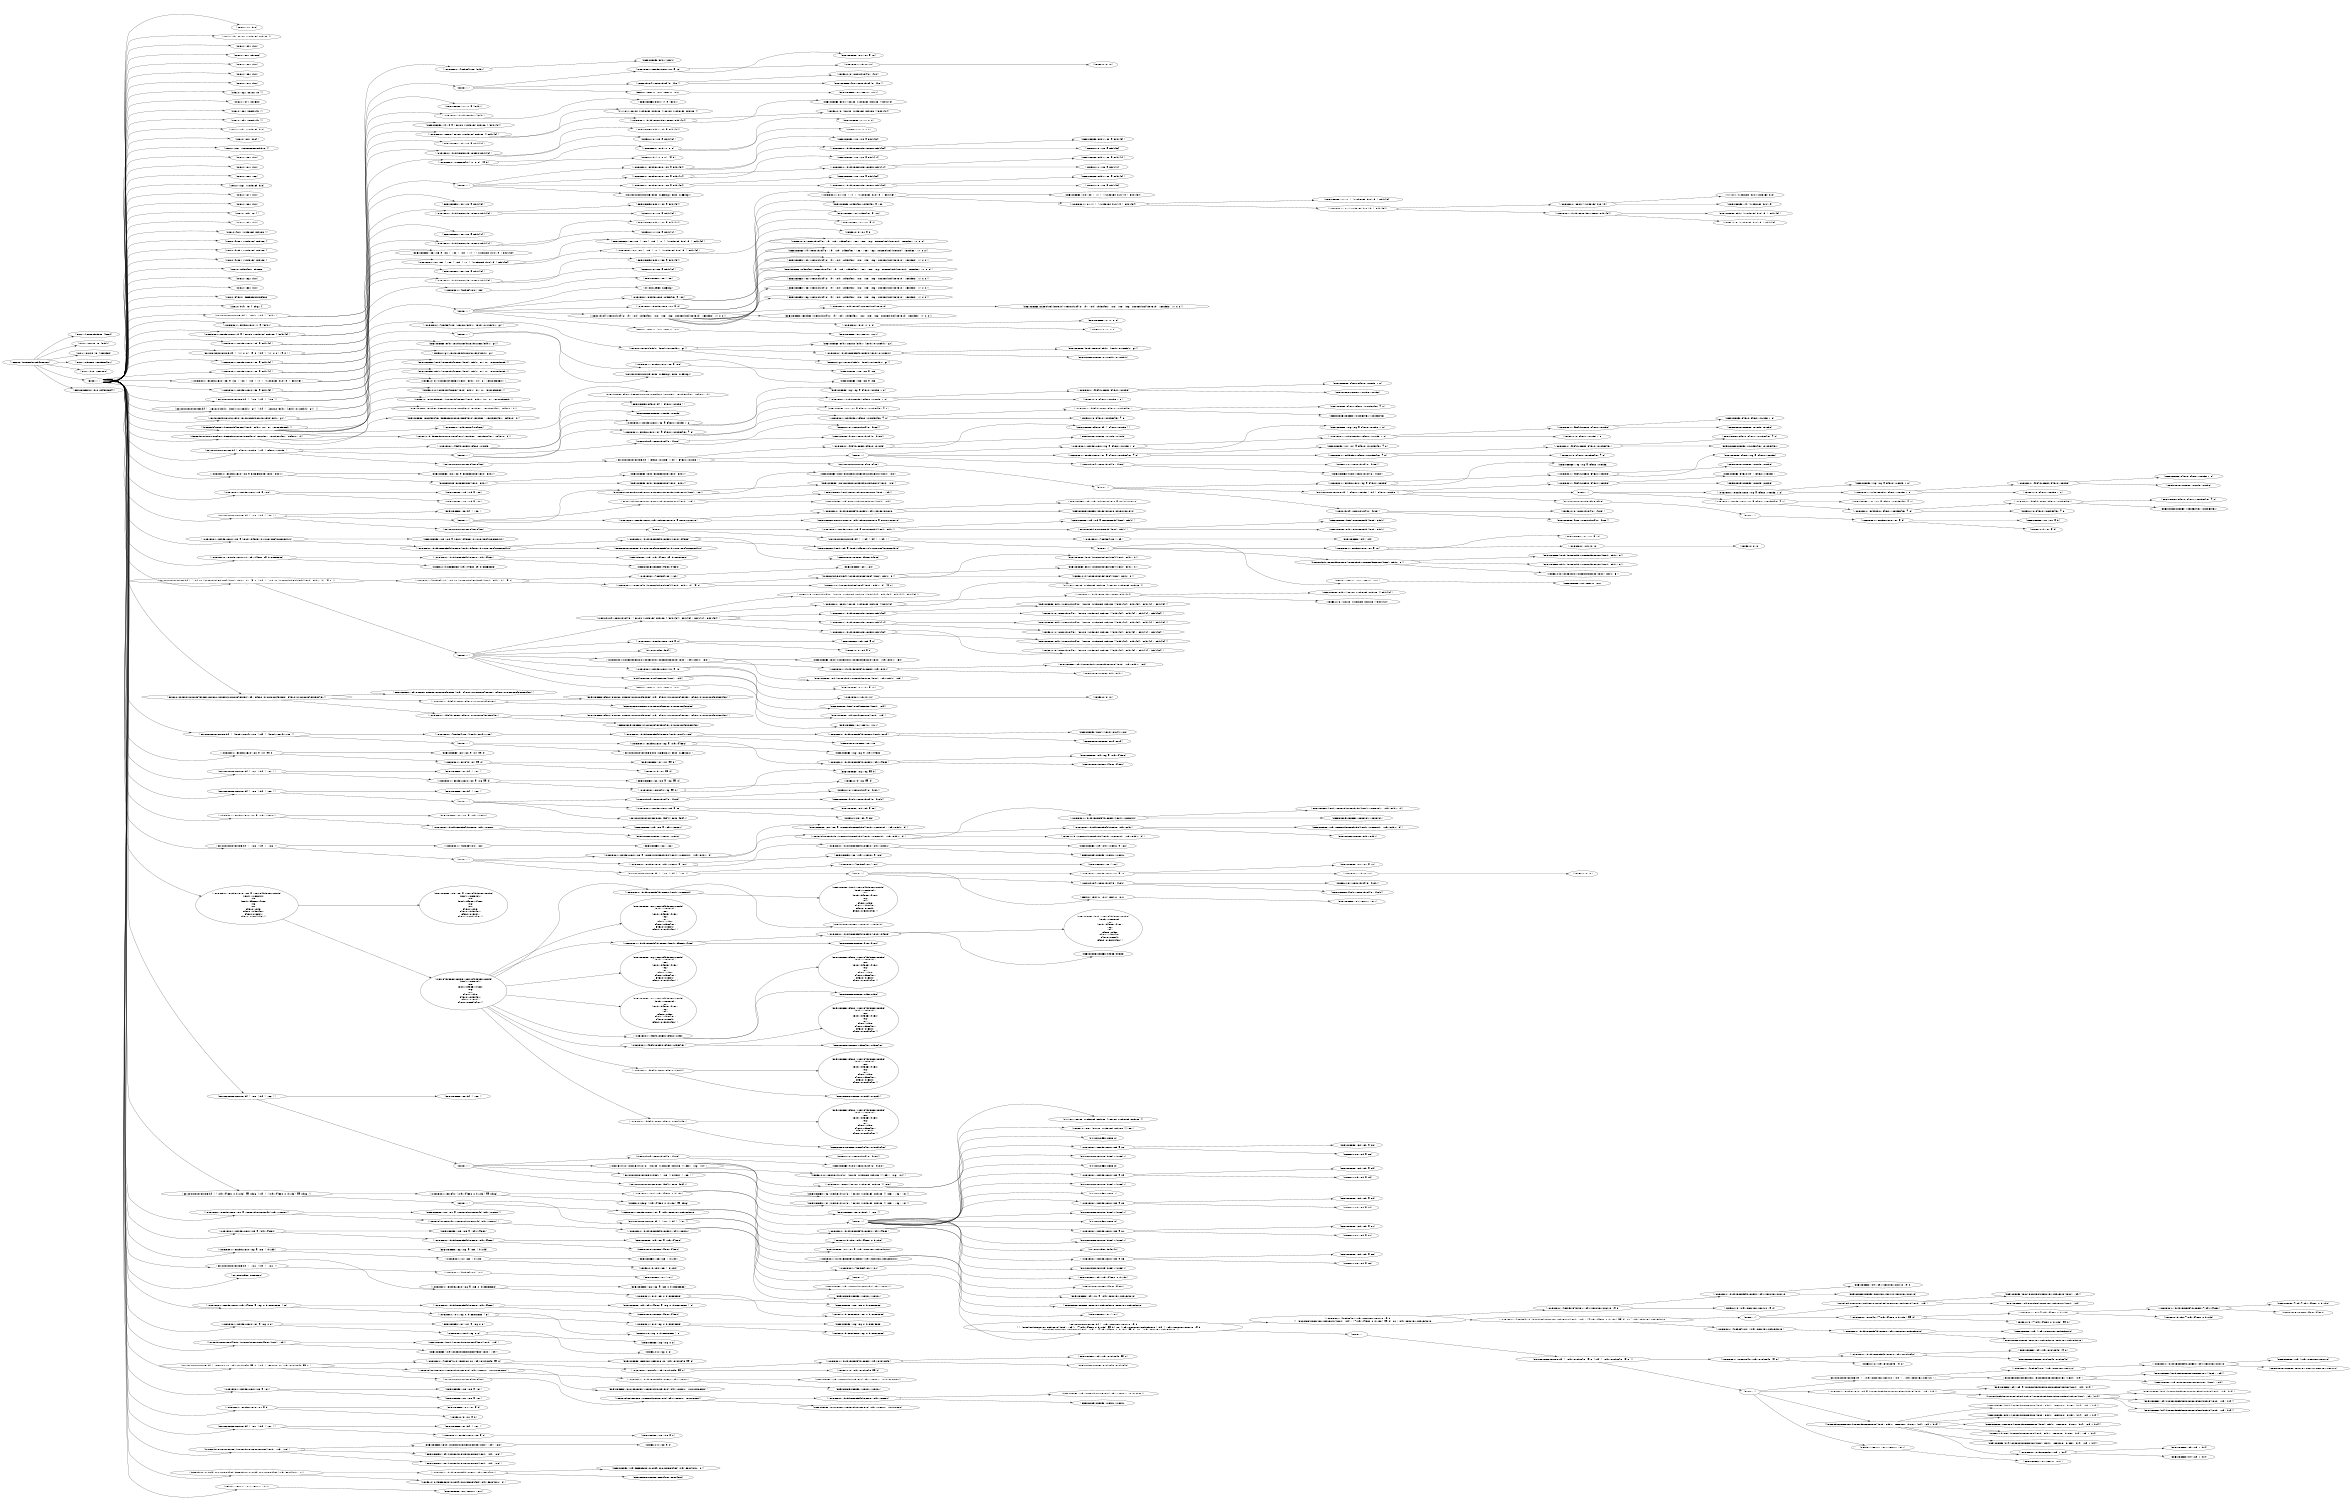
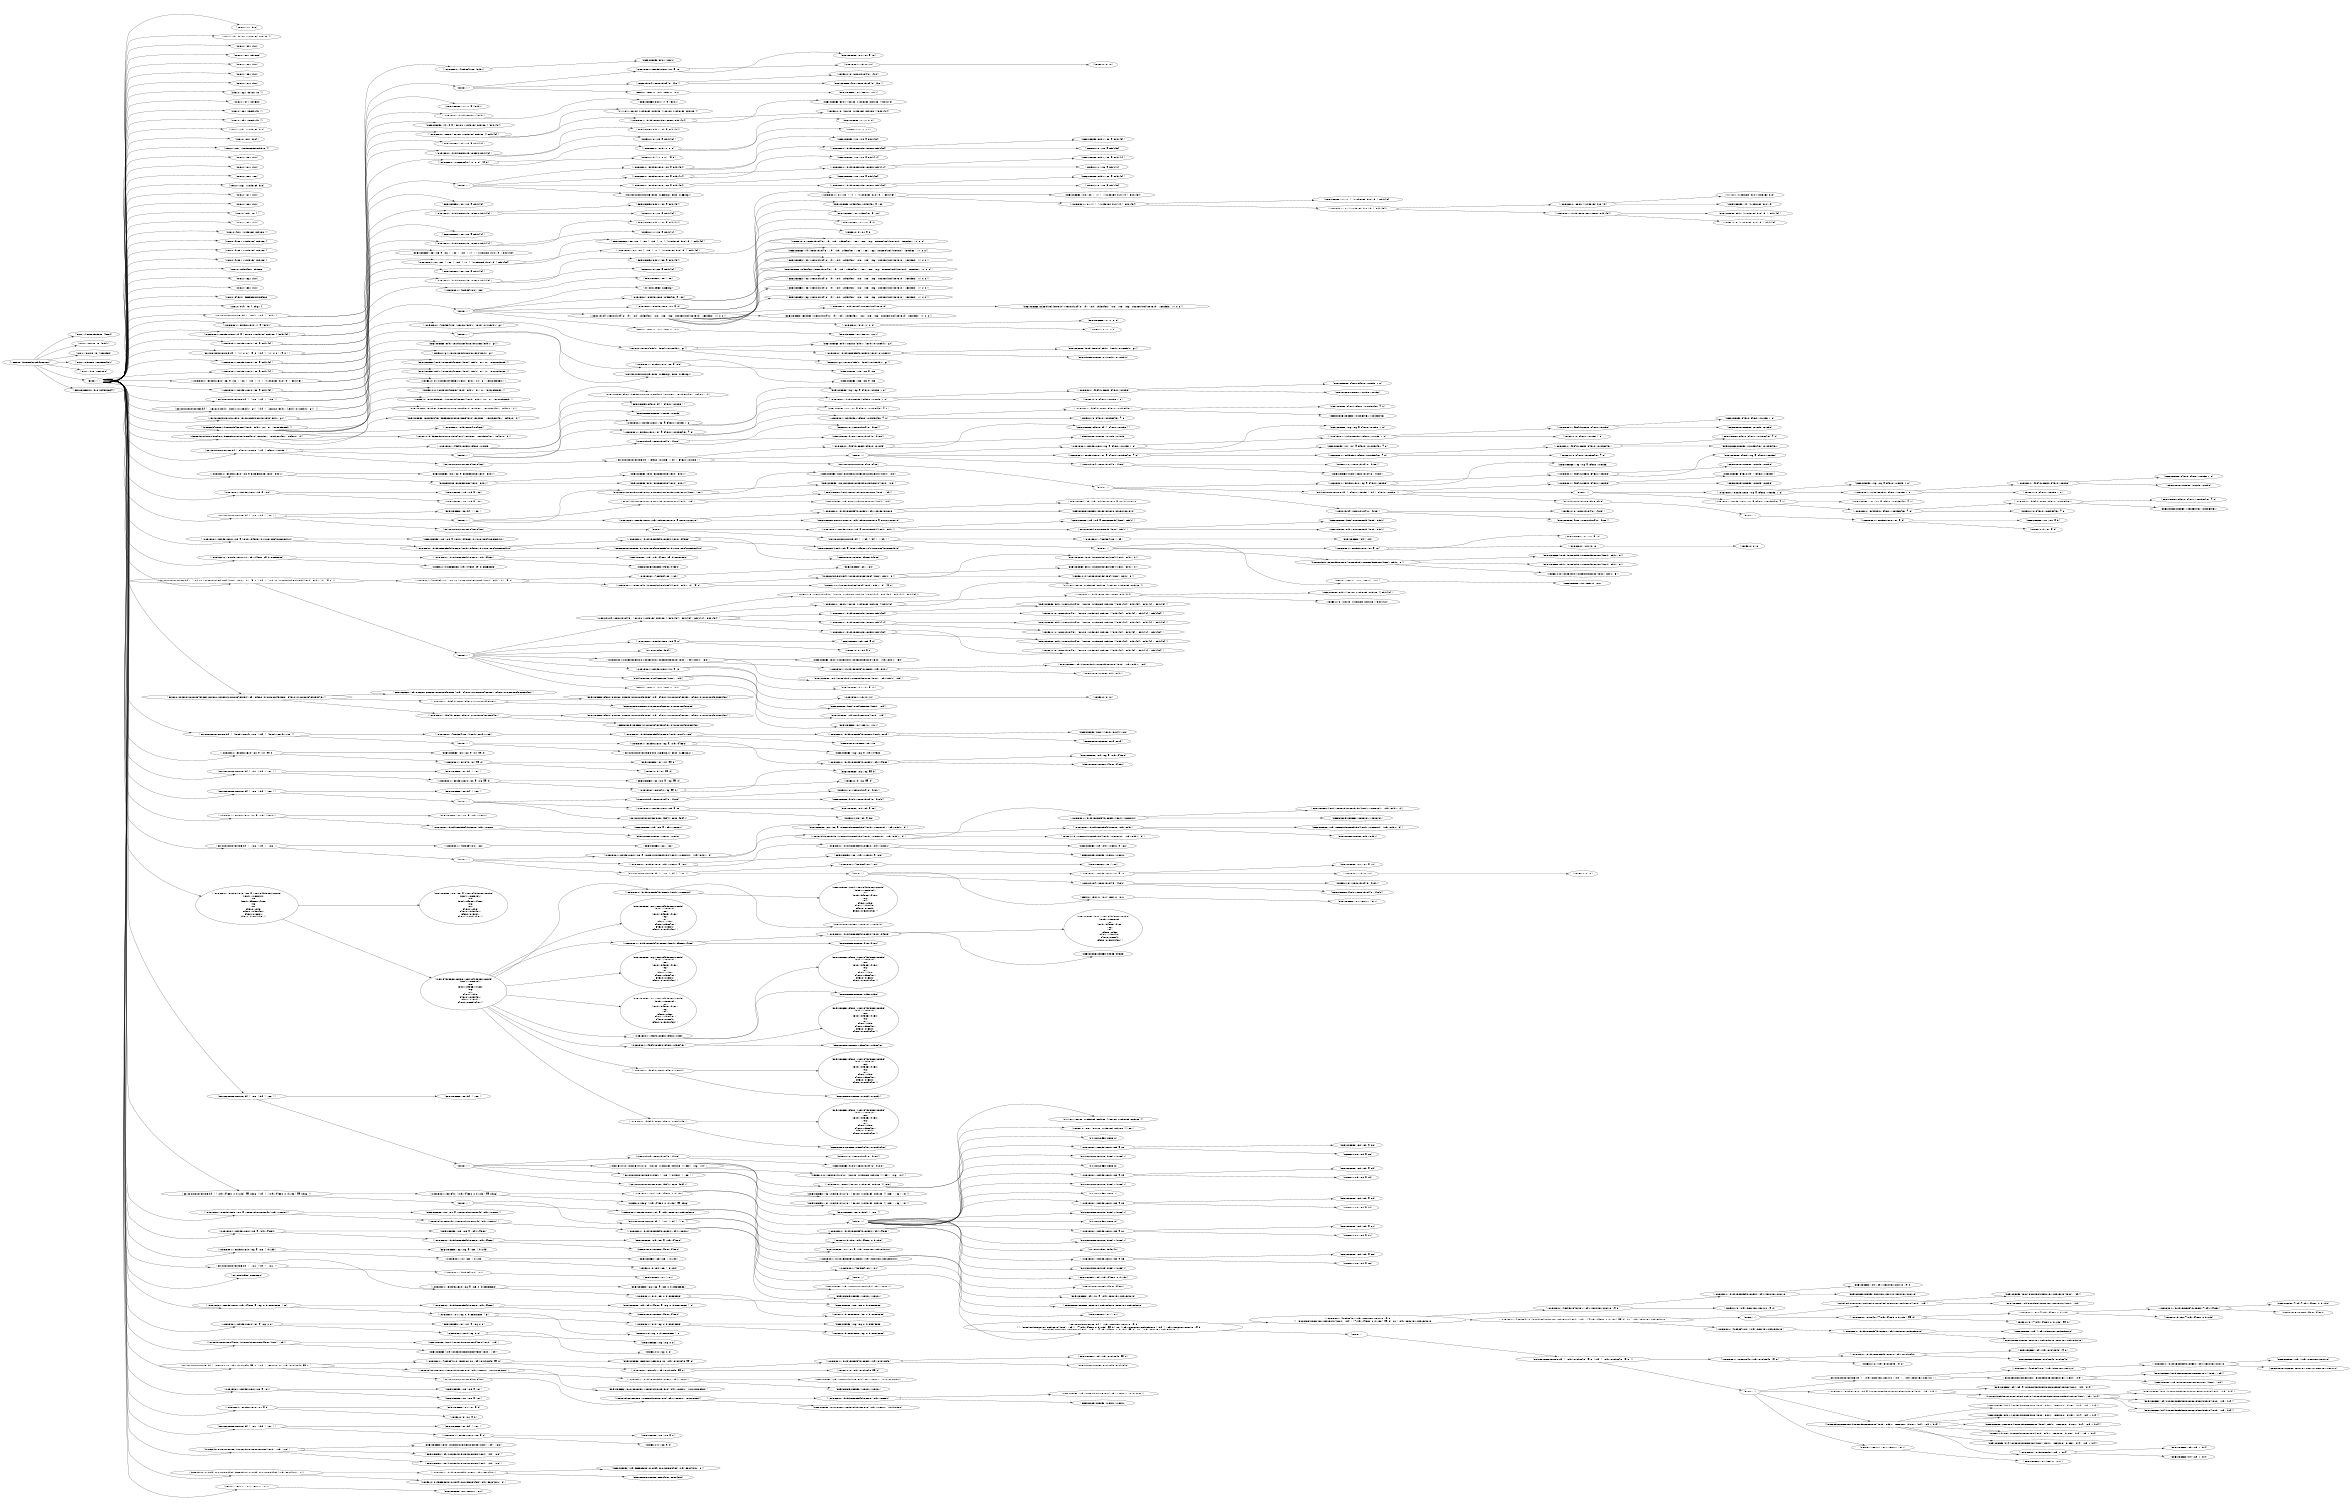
(577, 1445) -> (565, 1440)
